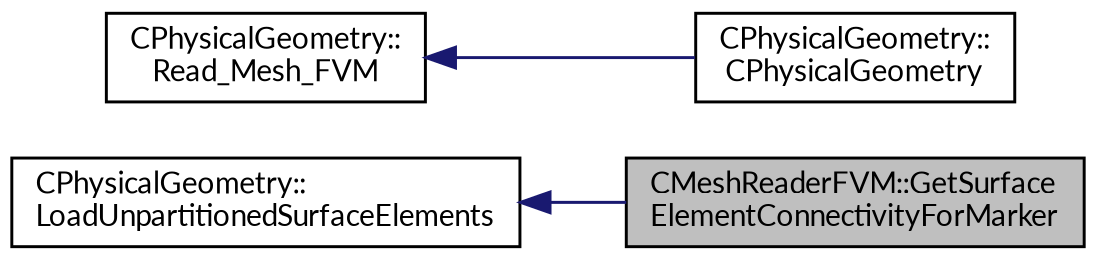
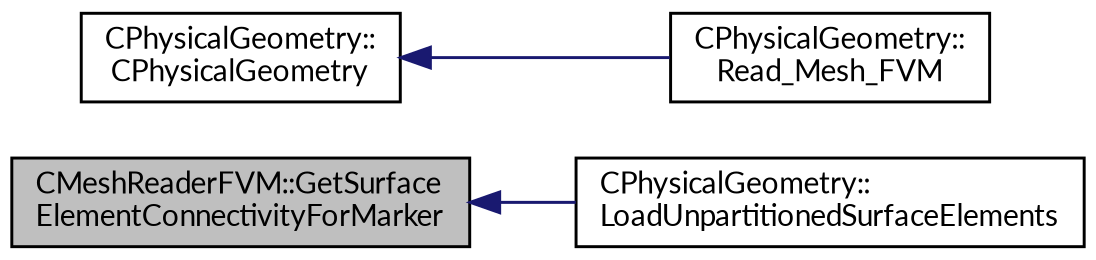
(575, 58) -> (550, 58)
(588, 202) -> (538, 202)
